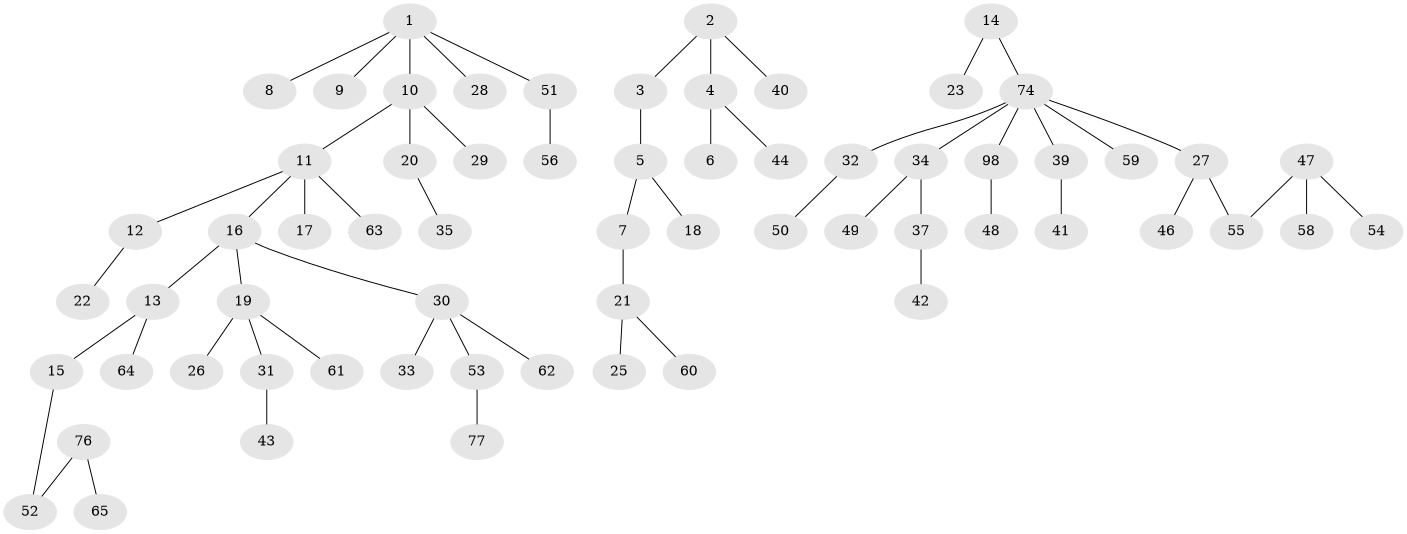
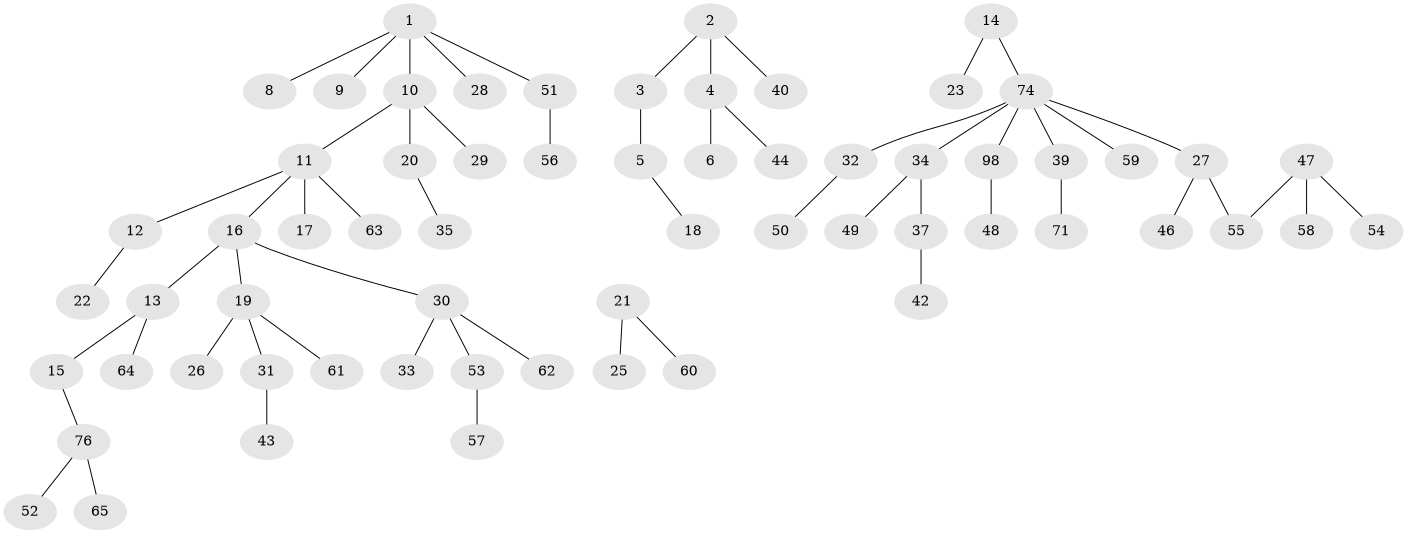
(623, 232) -> none
(1061, 232) -> (1061, 232)
(43, 442) -> (70, 407)
(477, 442) -> (477, 442)
